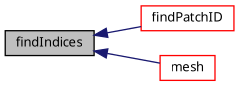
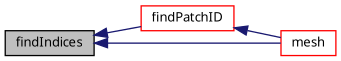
none -> (264, 34)
